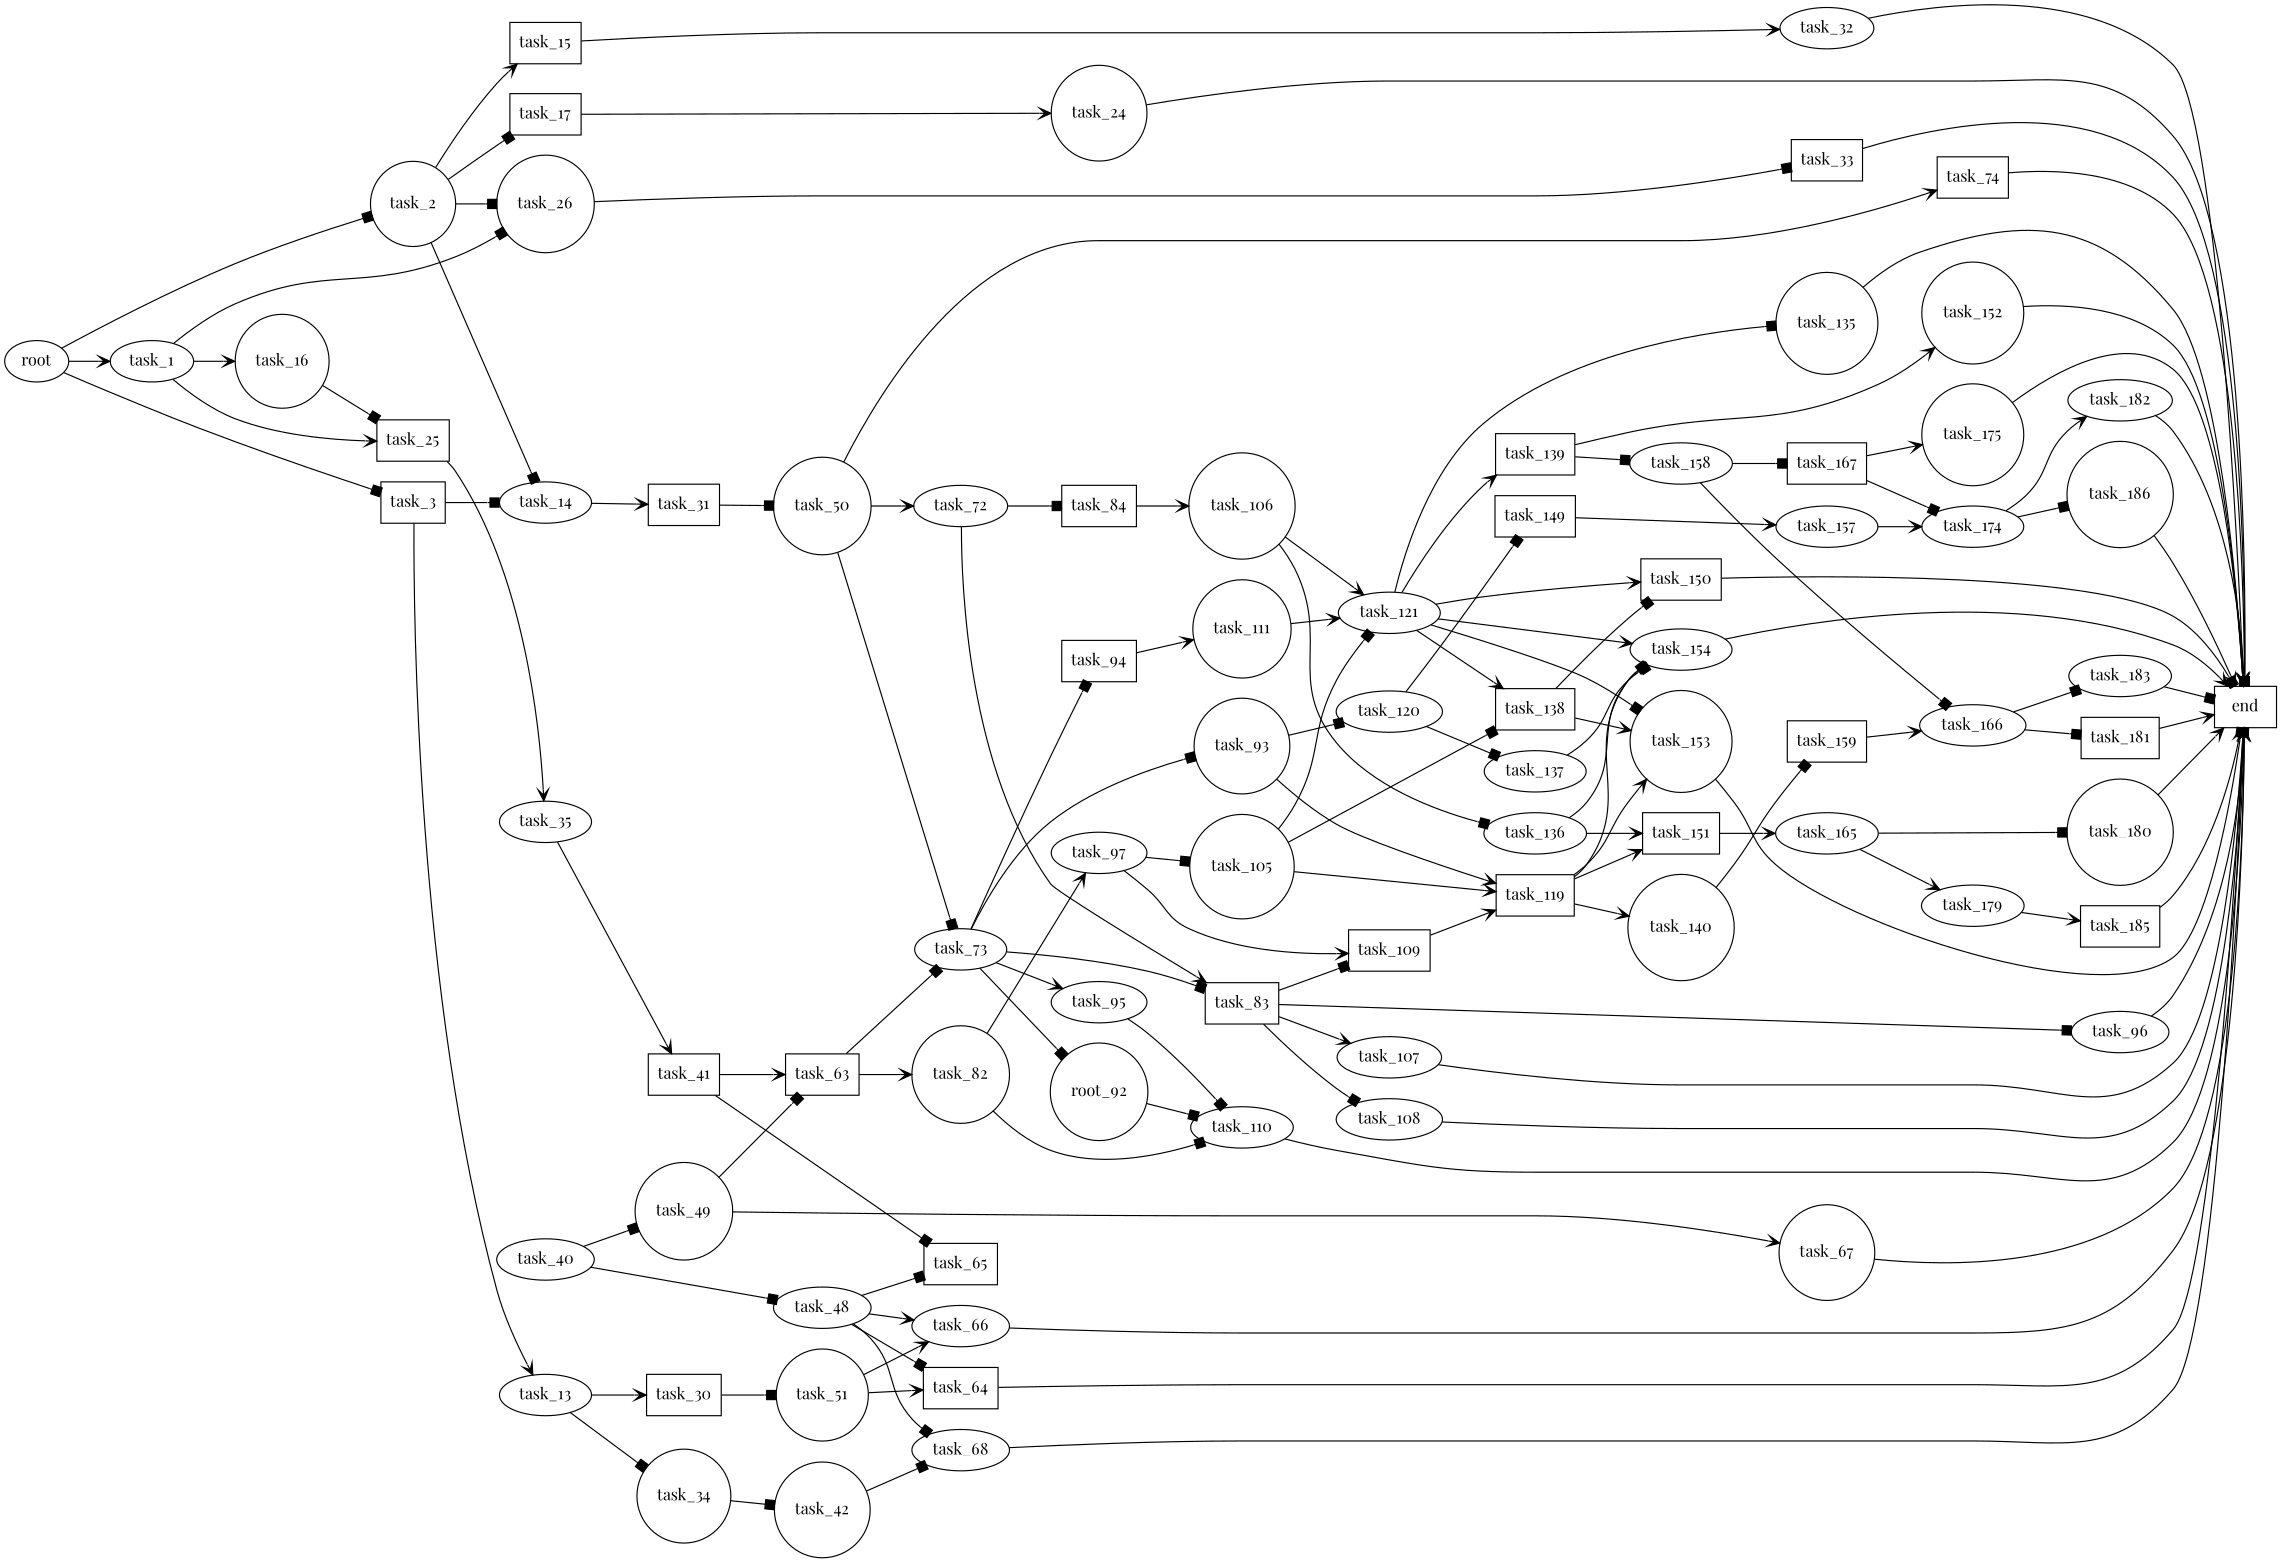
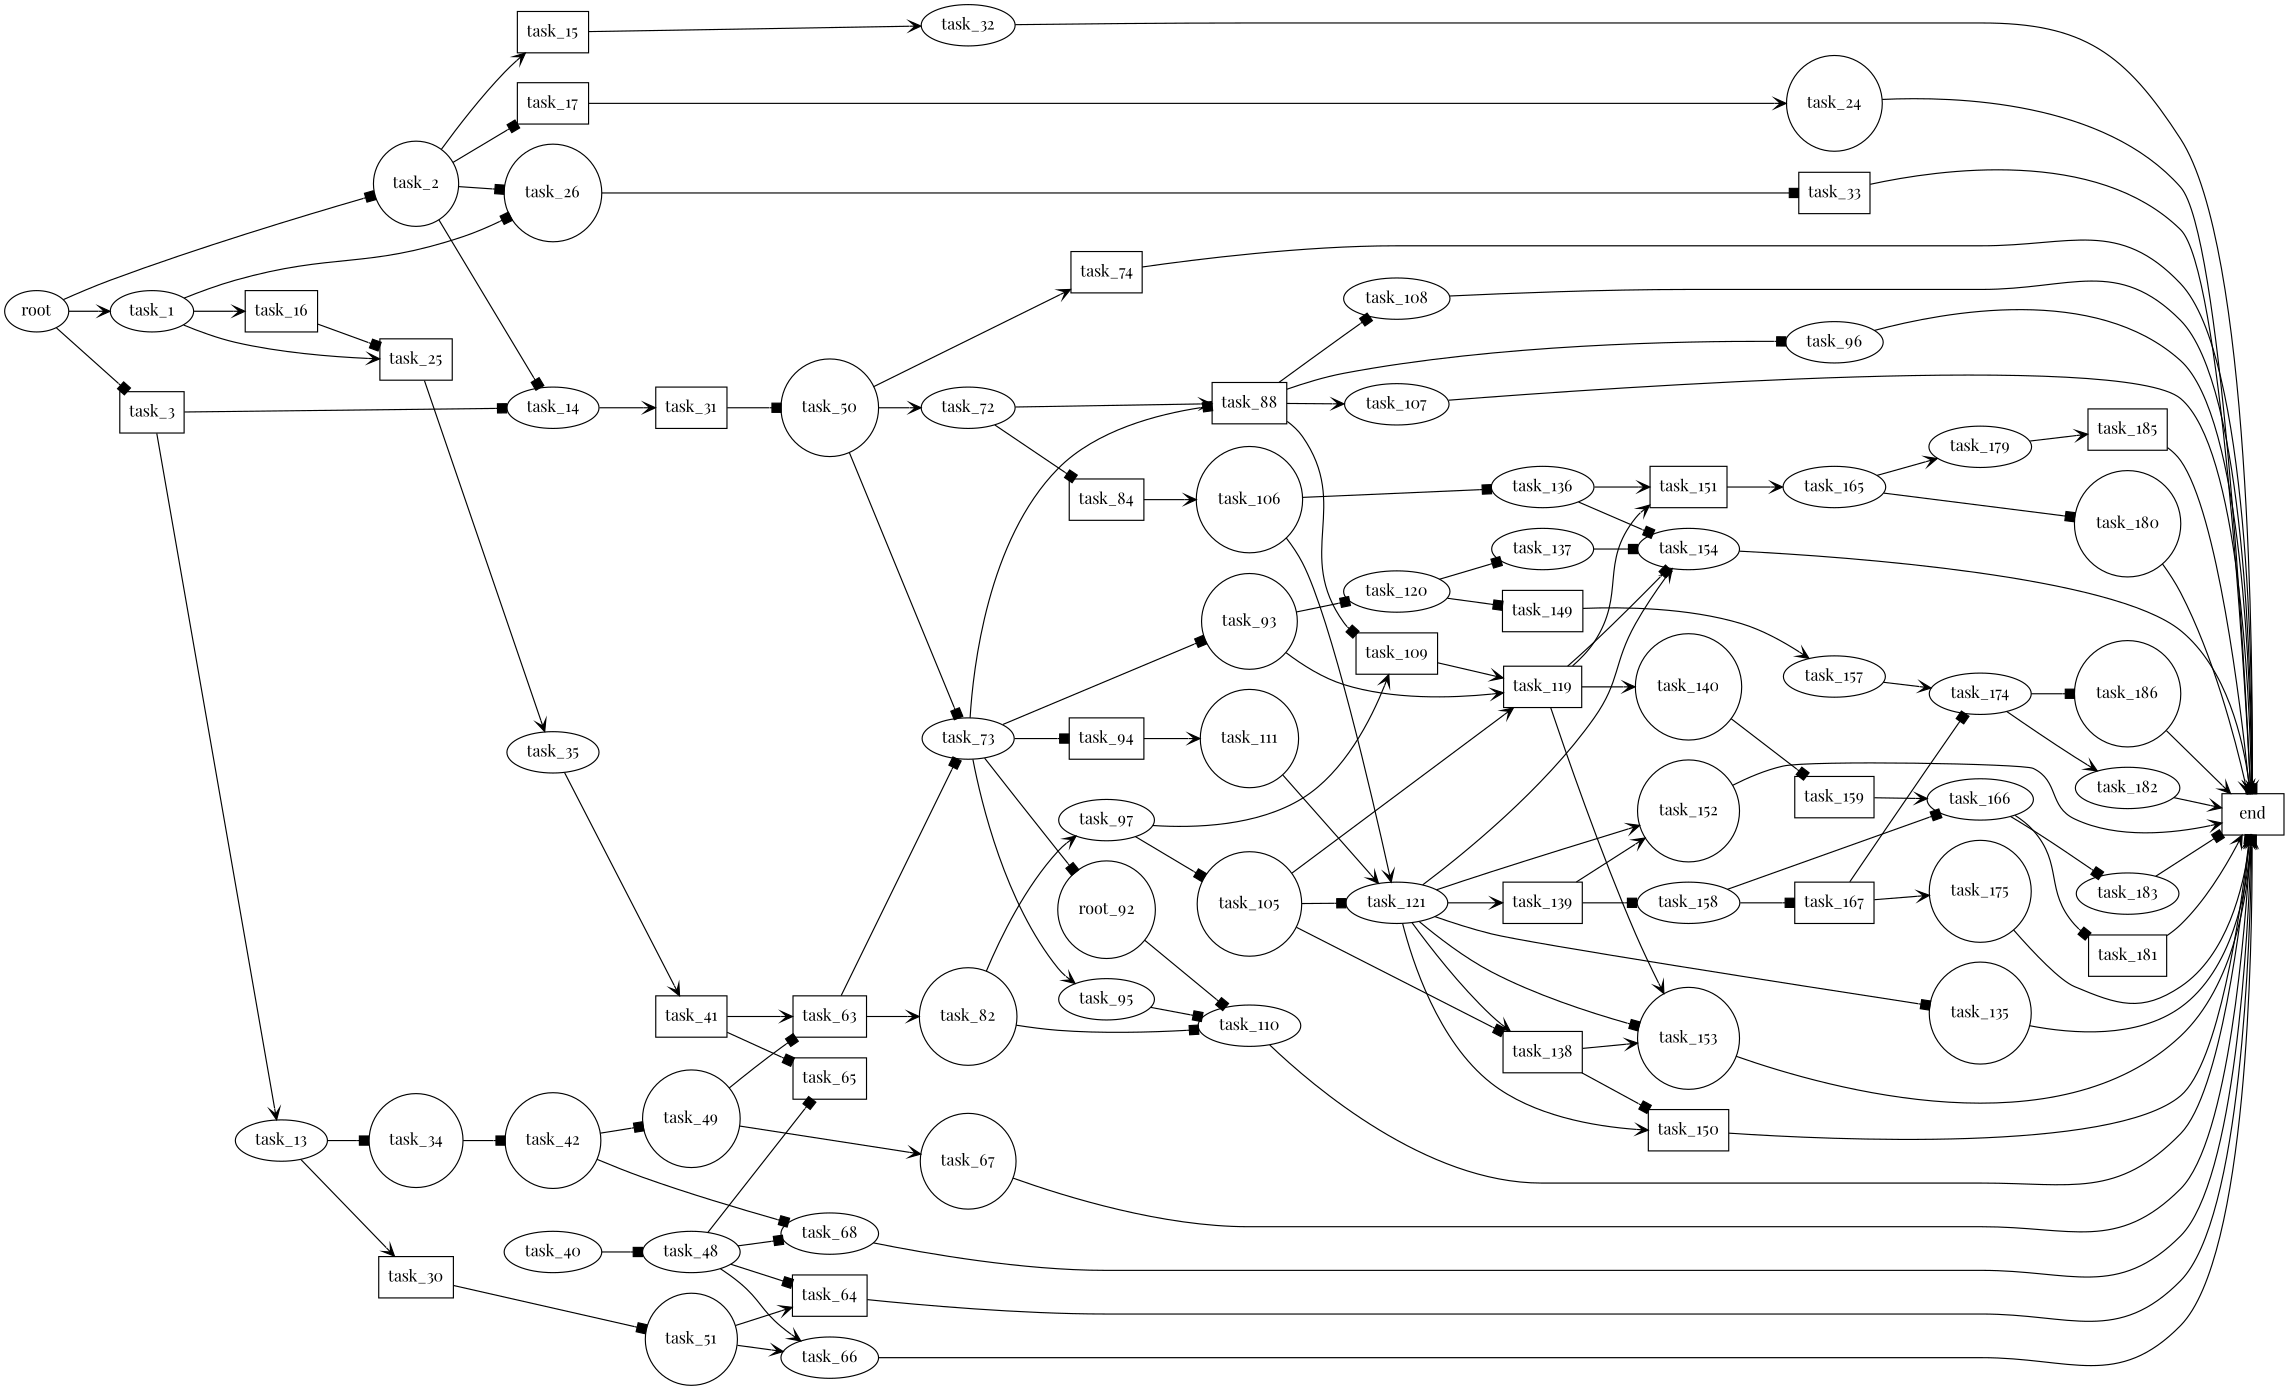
(282, 361) -> (281, 311)
none -> (1532, 859)
(1242, 1003) -> (1249, 403)
(605, 1239) -> (616, 1131)
